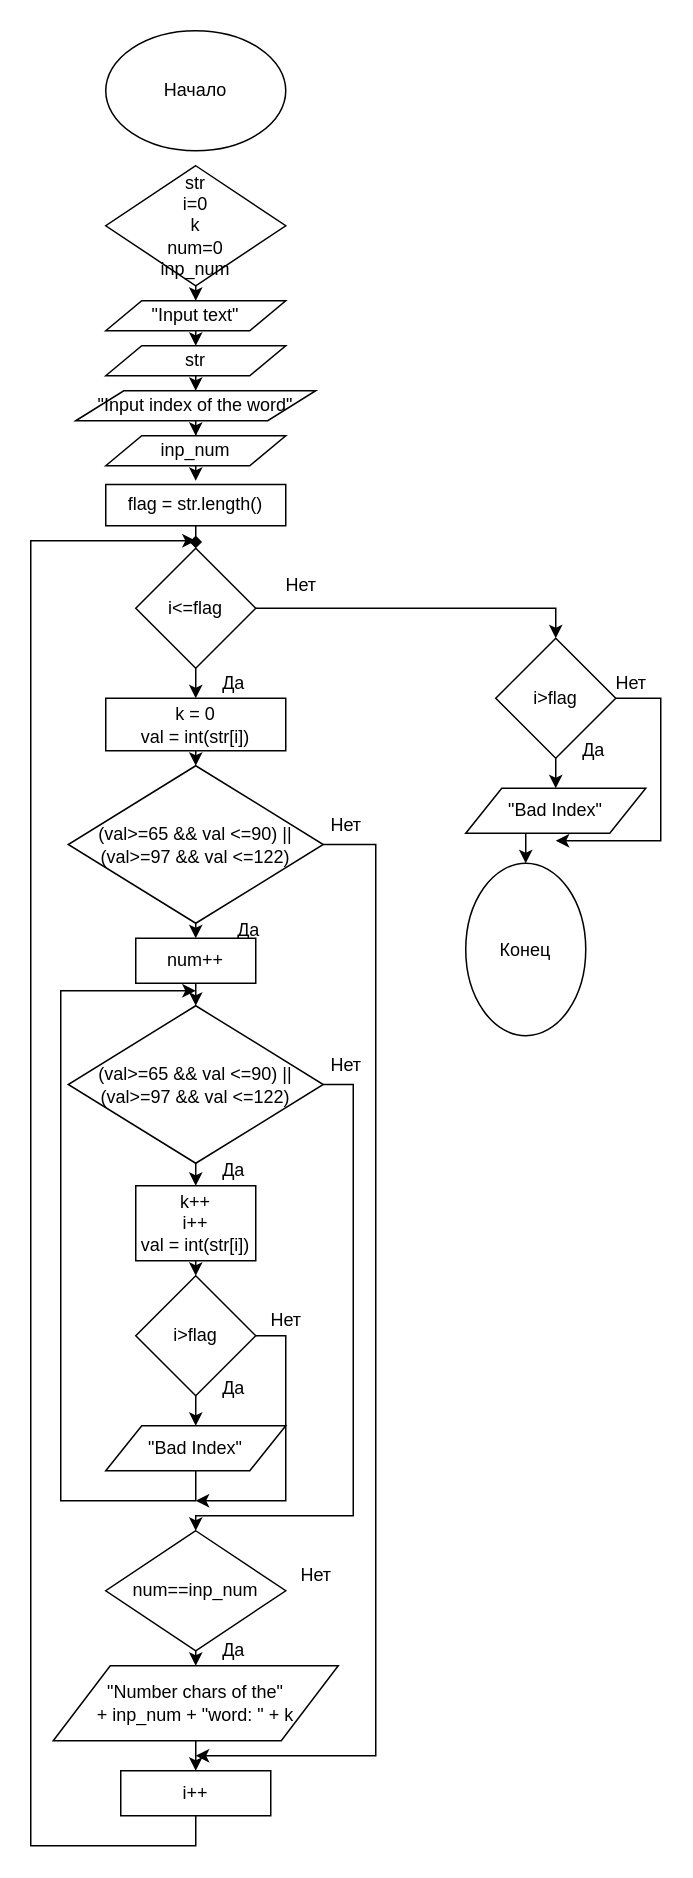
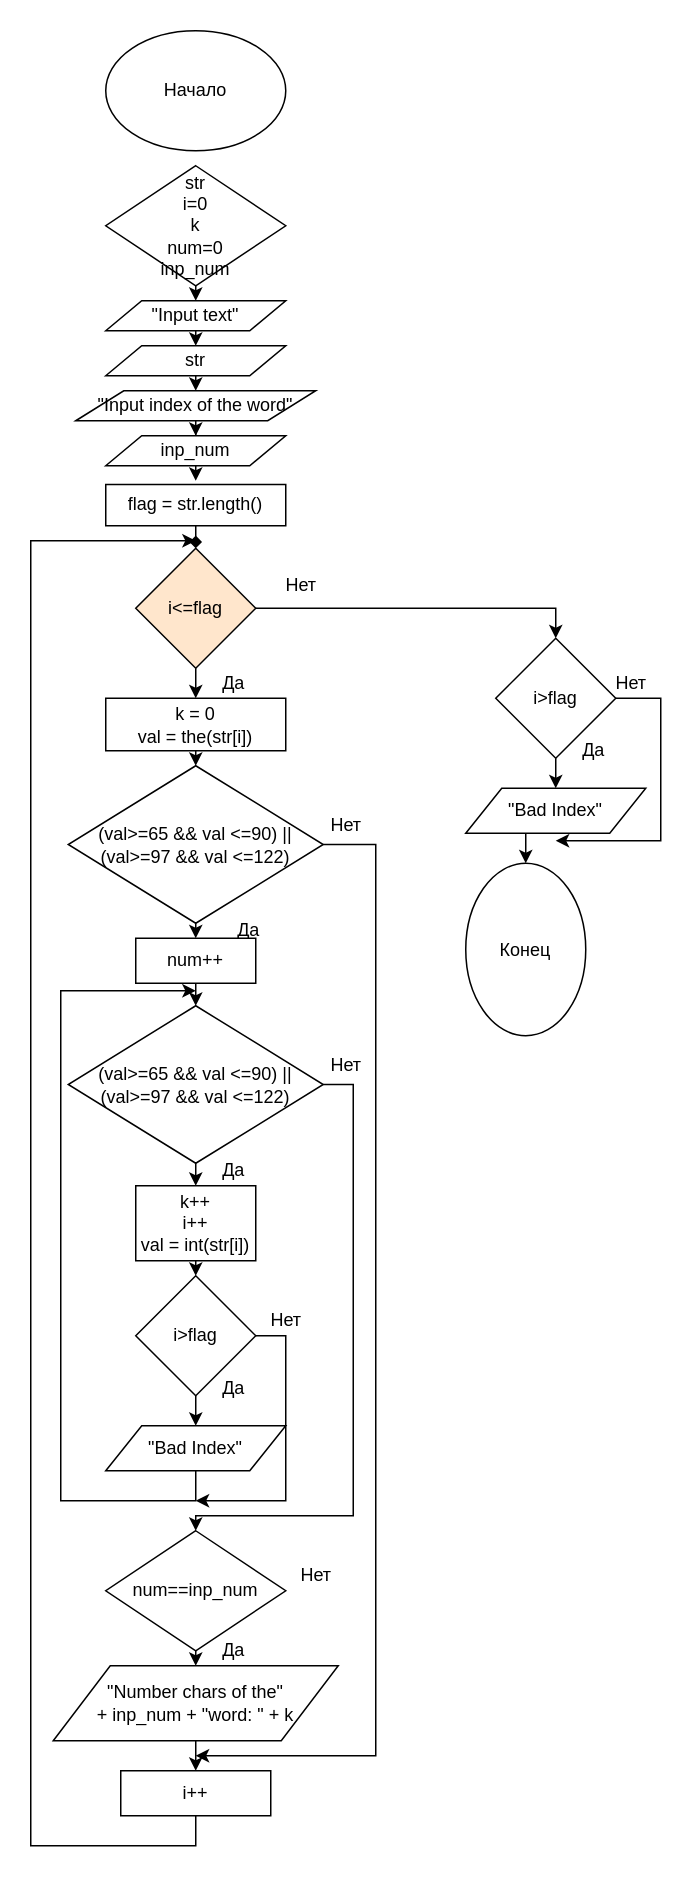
(196, 608) -> (196, 608)
(196, 725) -> (196, 725)
